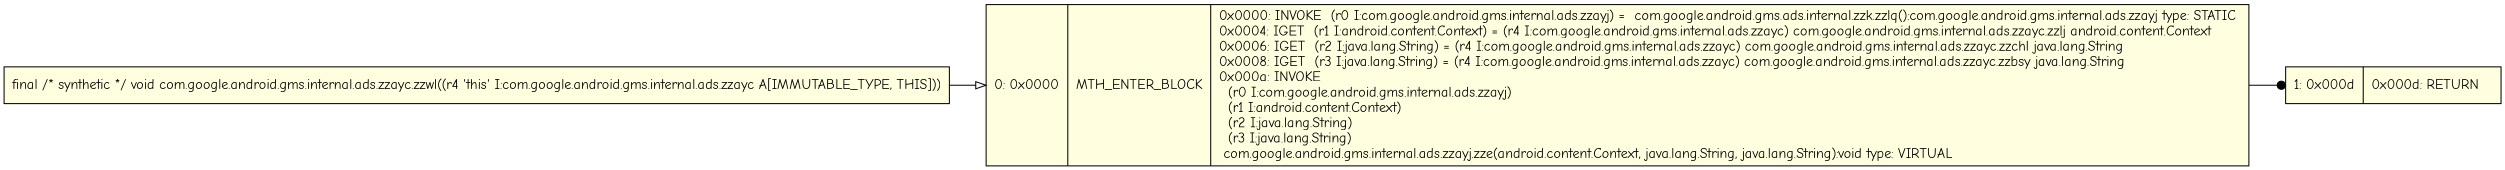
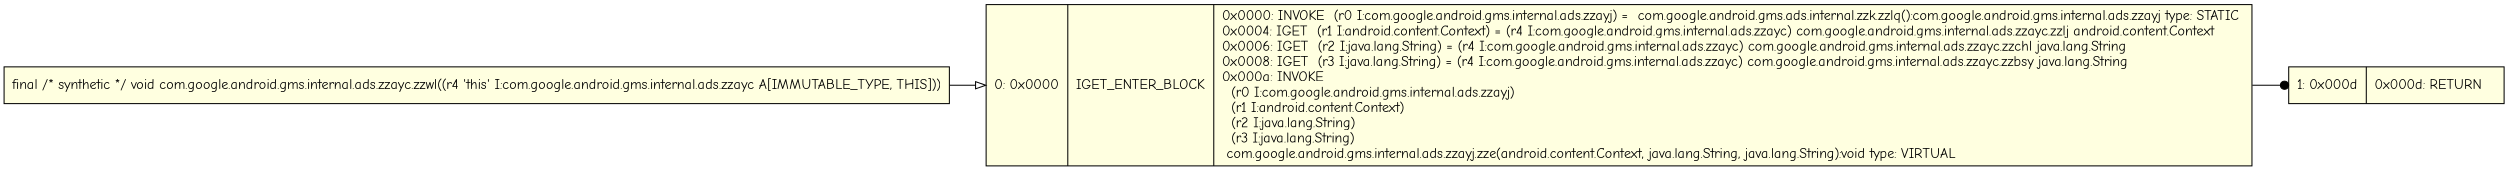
(1139, 85) -> (1141, 85)
